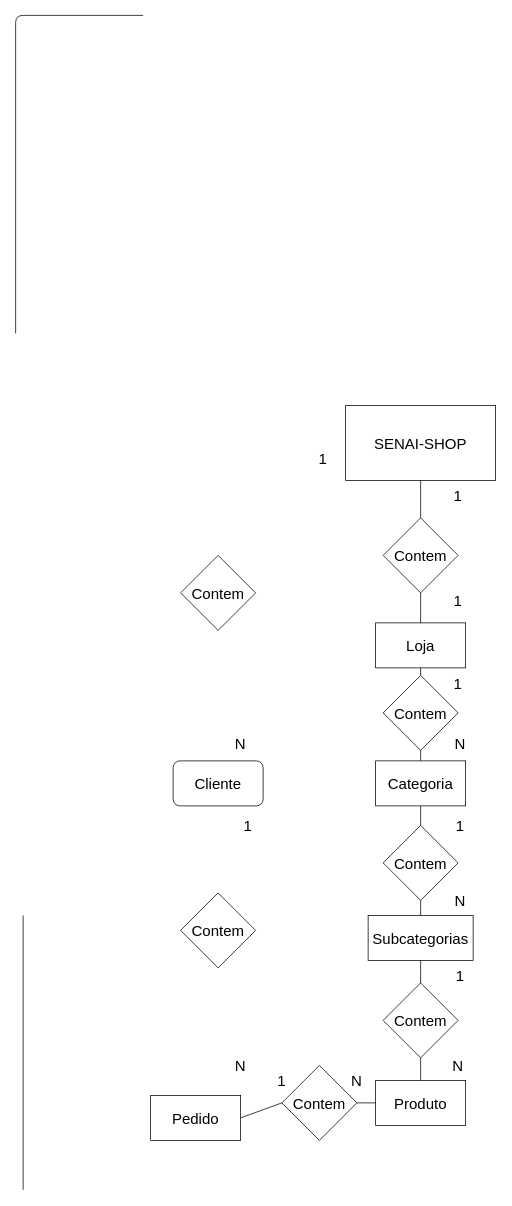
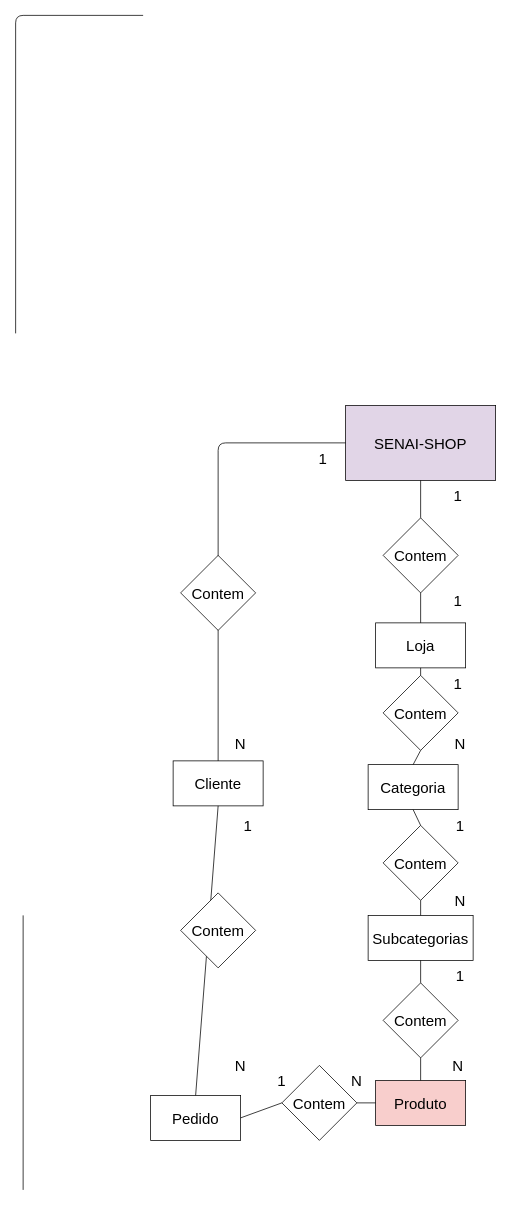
none -> (228, 443)
(420, 443) -> (420, 443)
(218, 783) -> (218, 783)
(420, 783) -> (413, 787)
none -> (201, 1025)
(420, 1103) -> (420, 1103)
